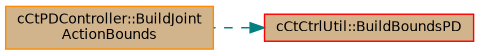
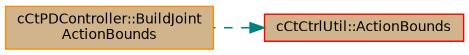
(369, 28) -> (364, 28)
